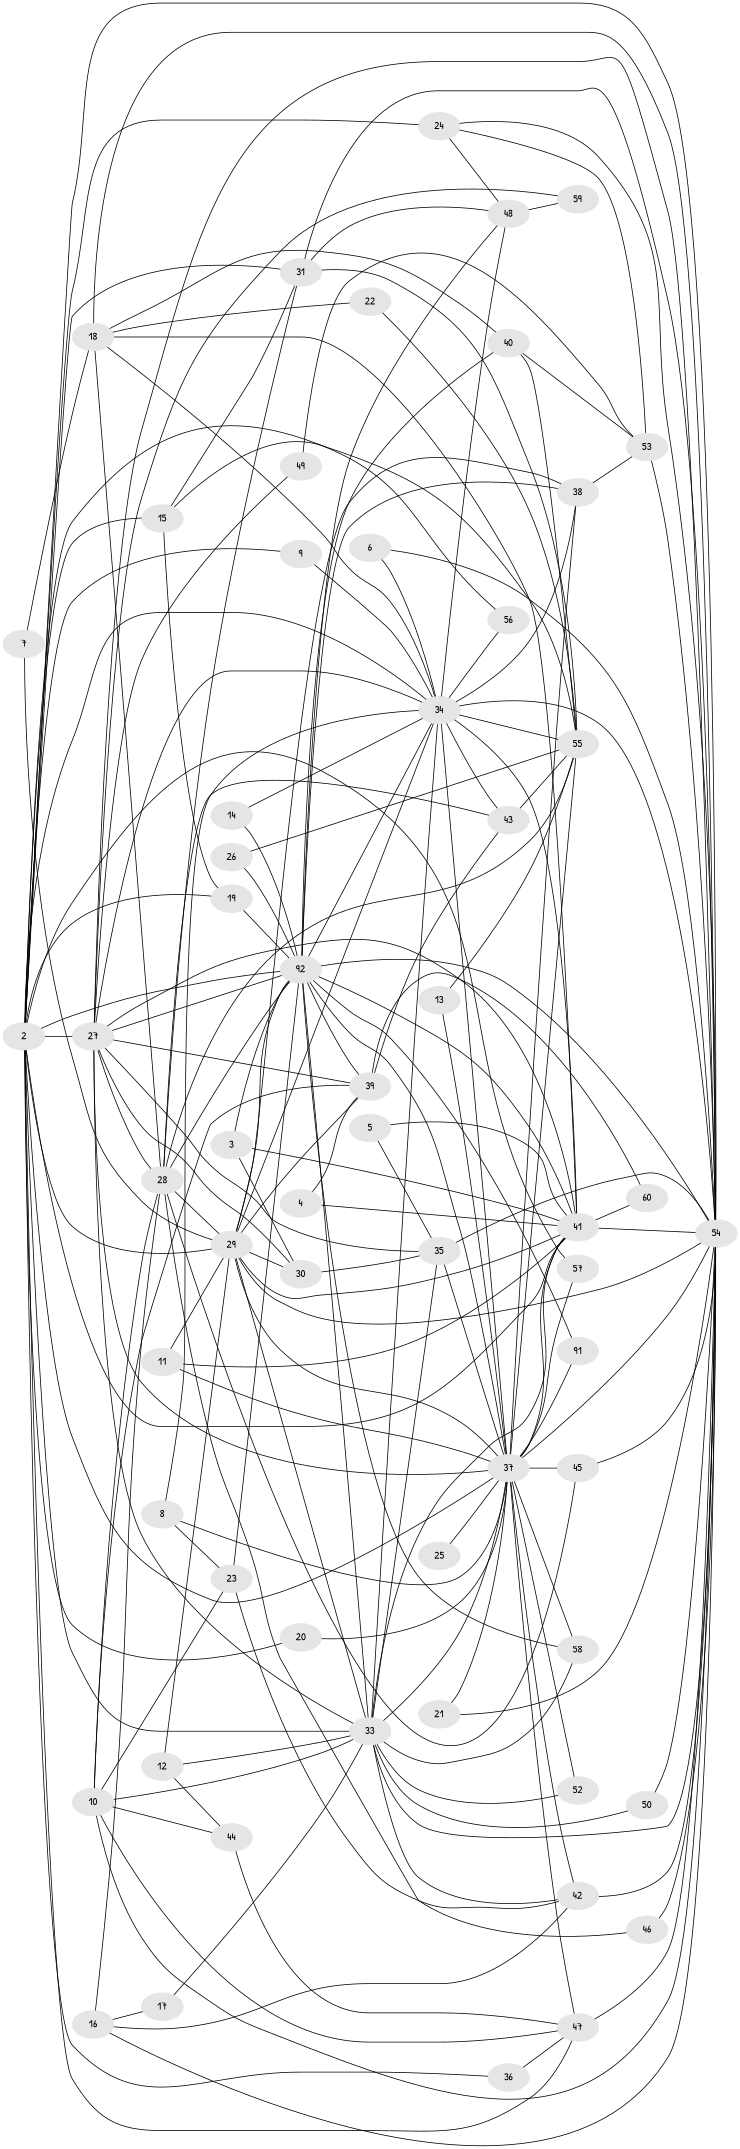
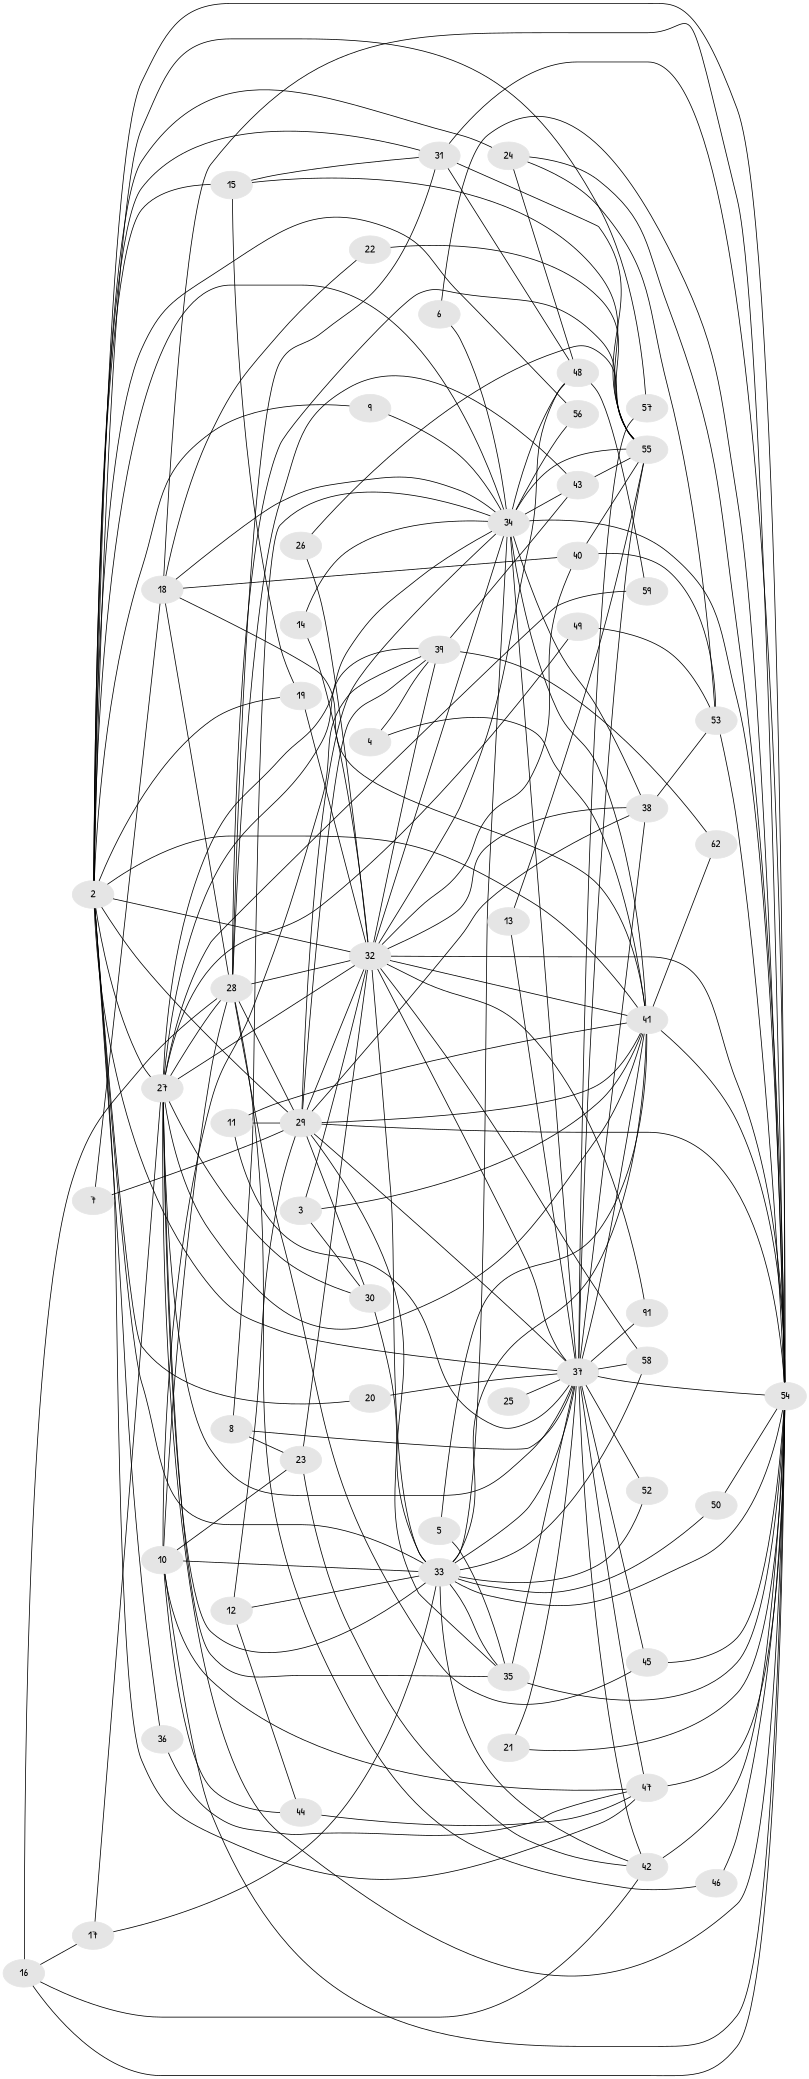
(301, 969) -> (370, 956)
(647, 1198) -> (716, 844)
none -> (128, 1512)
